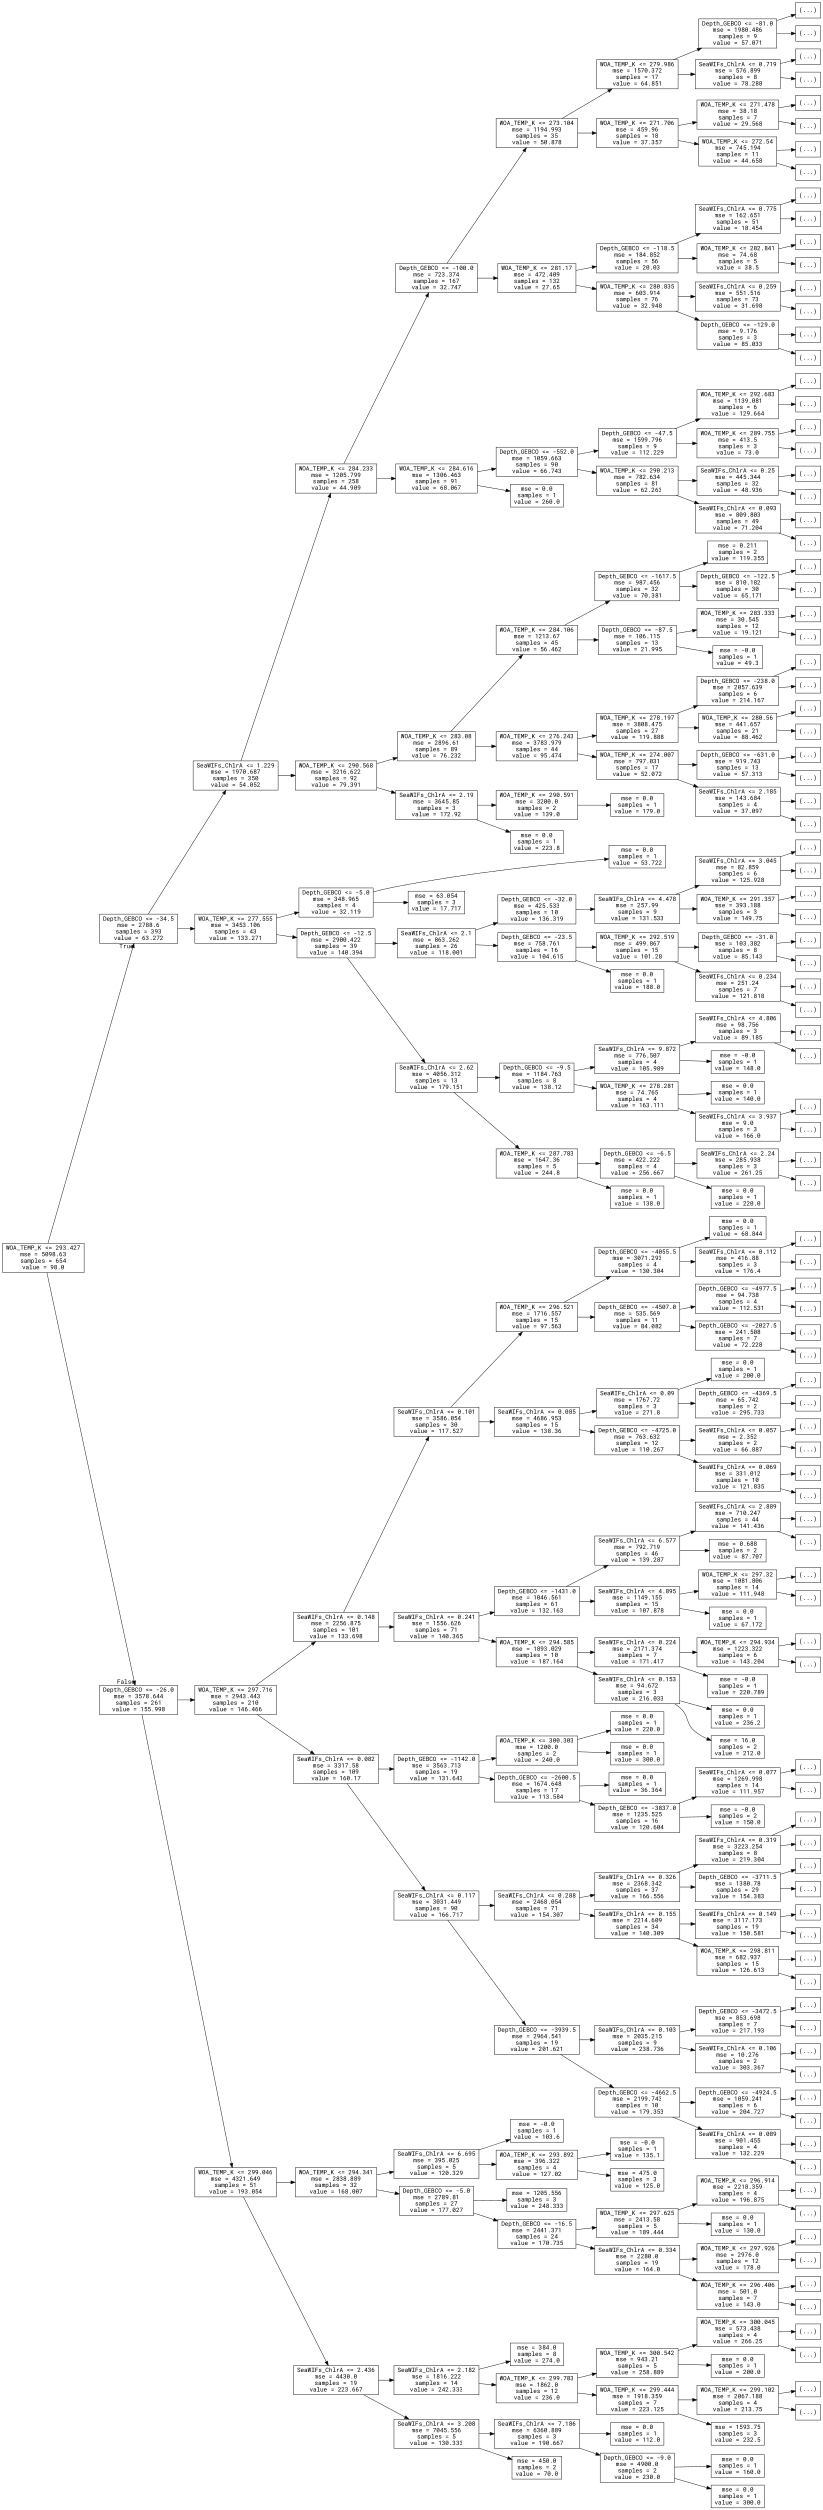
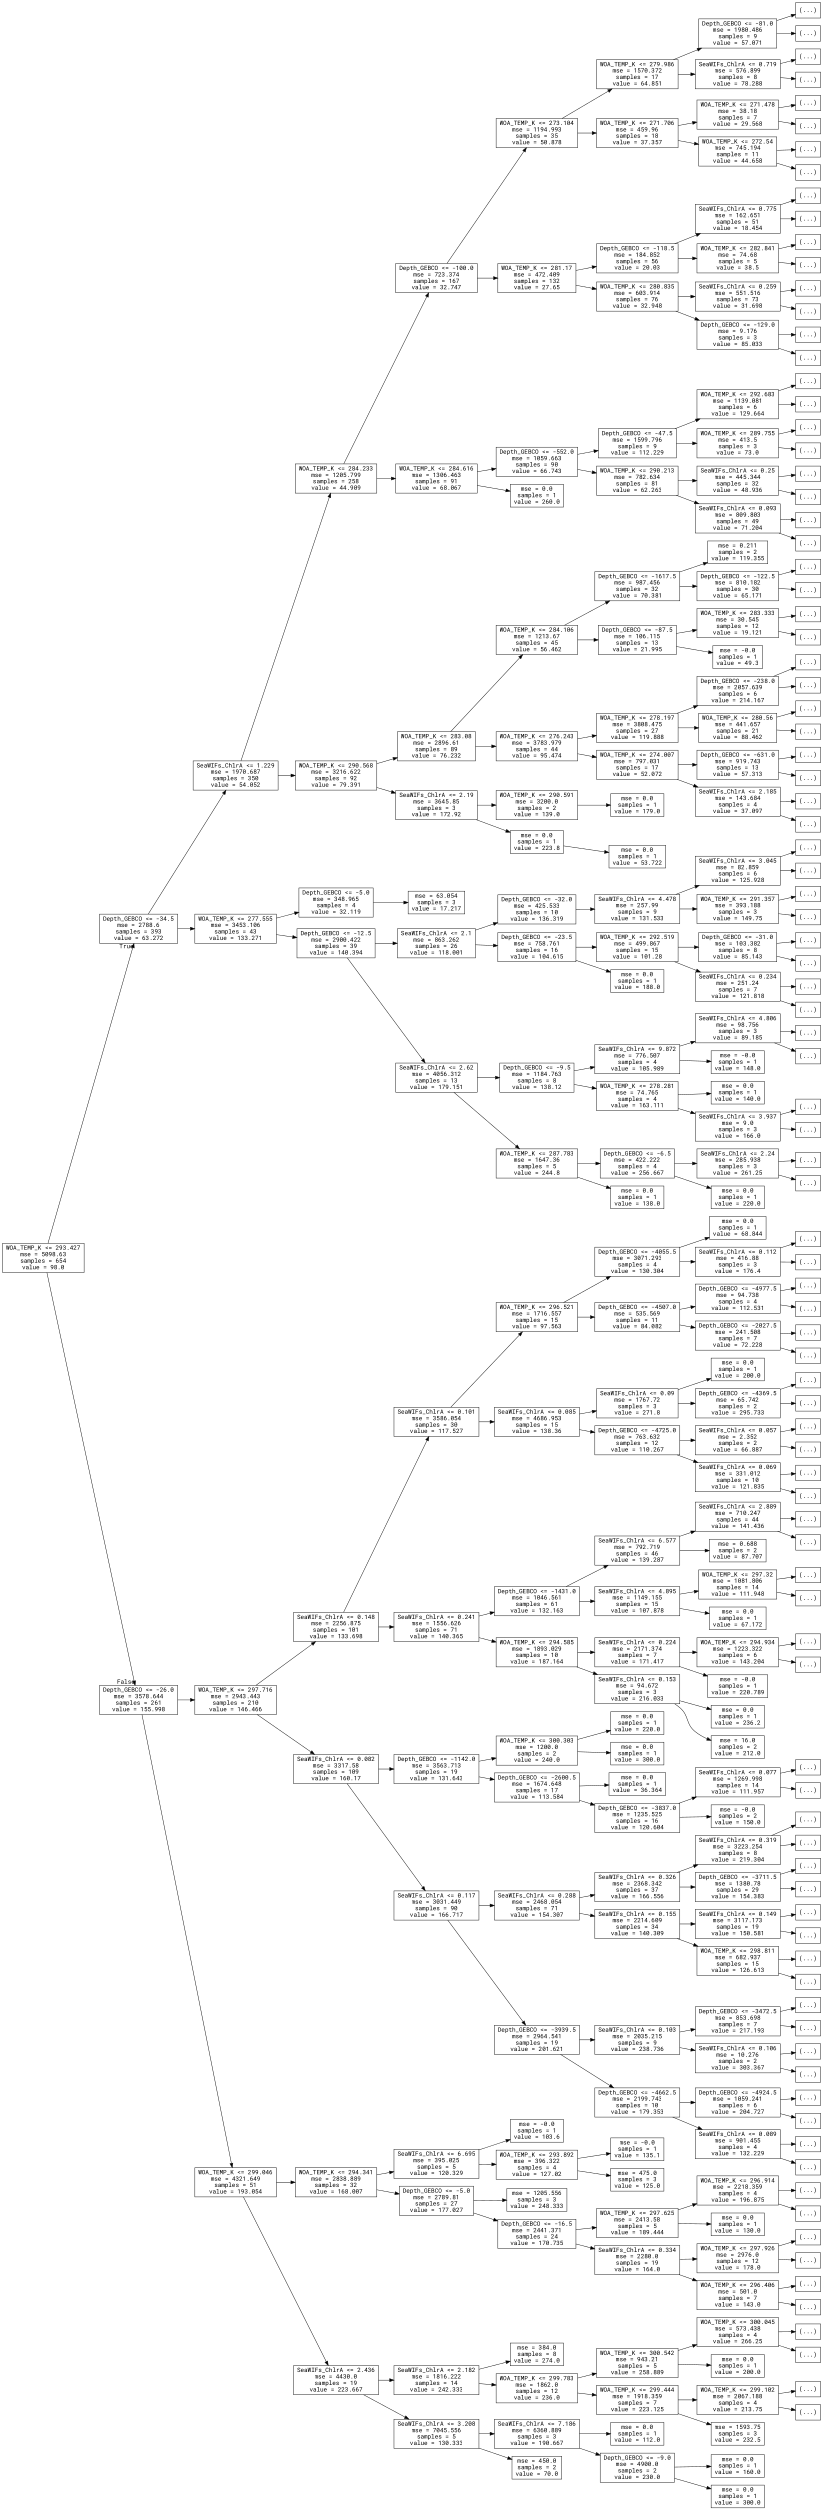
(488, 872) -> (584, 849)
(436, 903) -> (436, 903)
